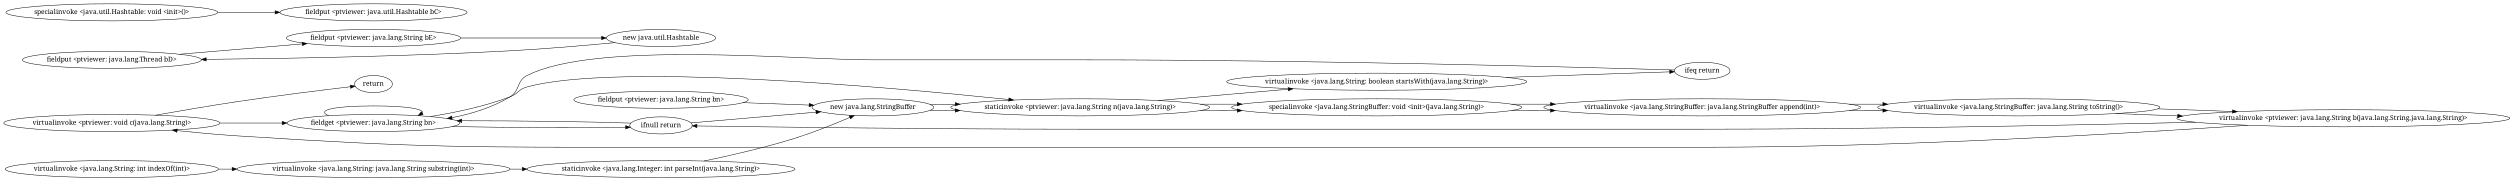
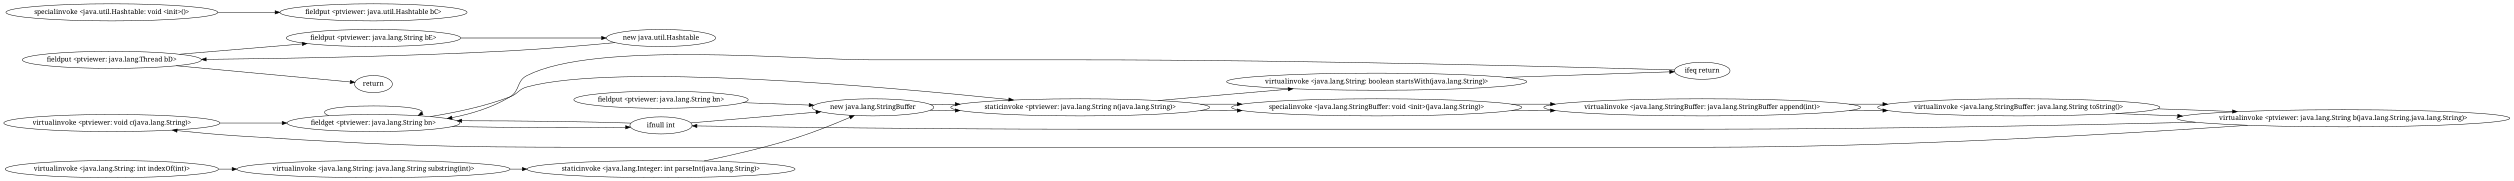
(253, 99) -> (263, 74)
(661, 125) -> (661, 125)
